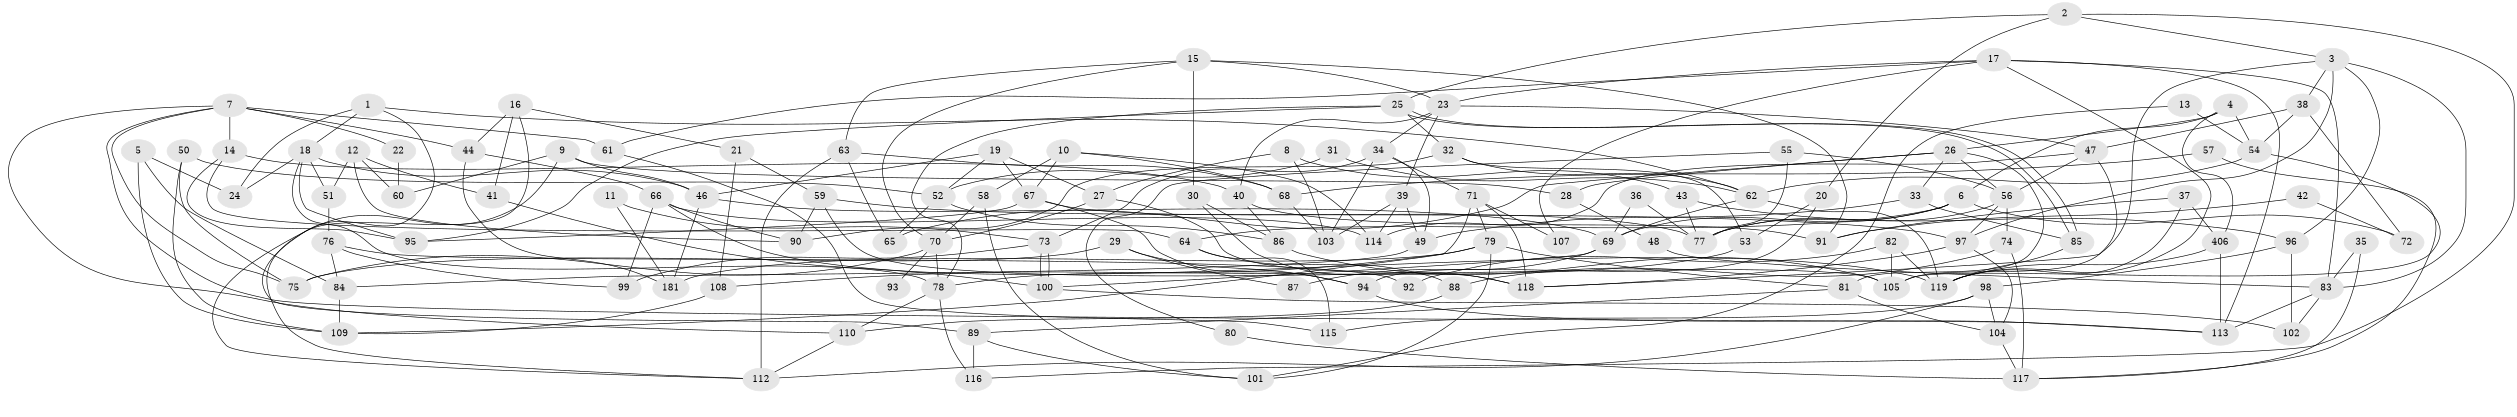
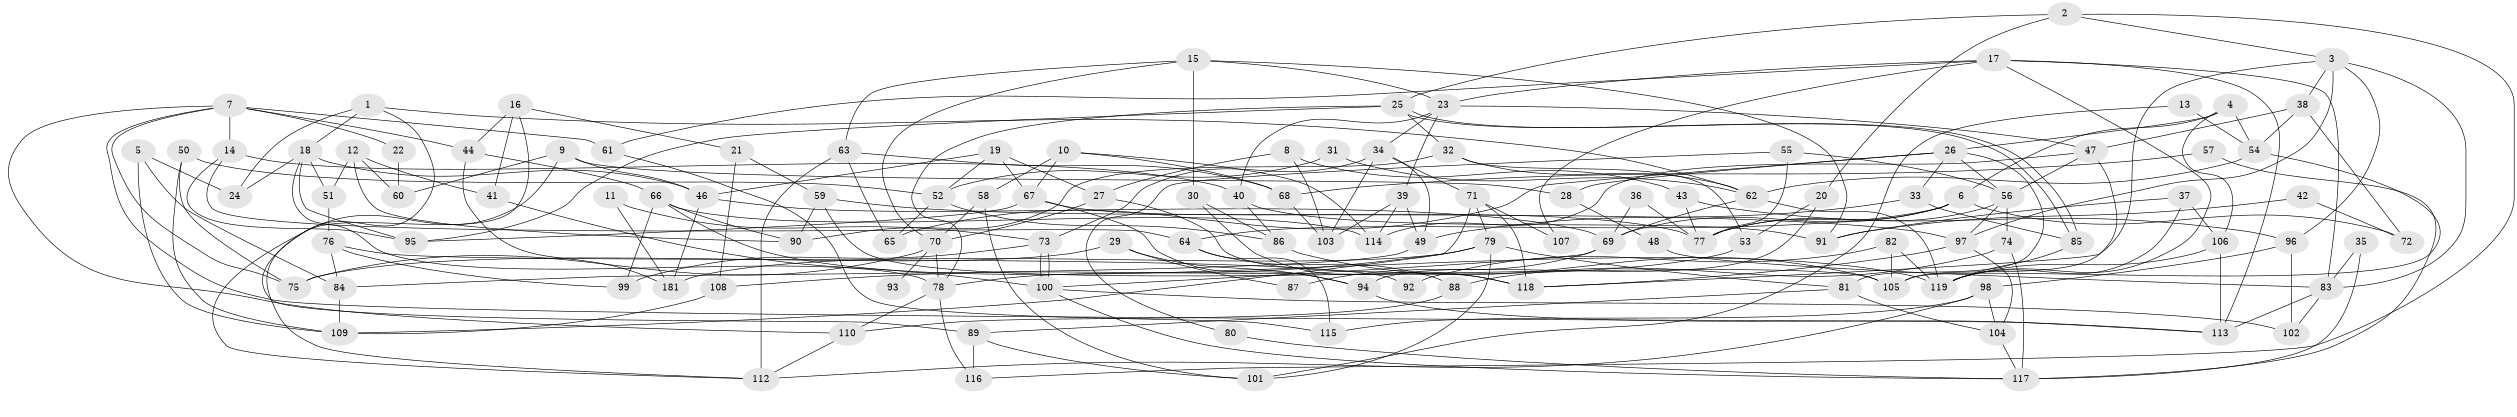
(2220, 242) -> (2220, 242)
none -> (1550, 370)
